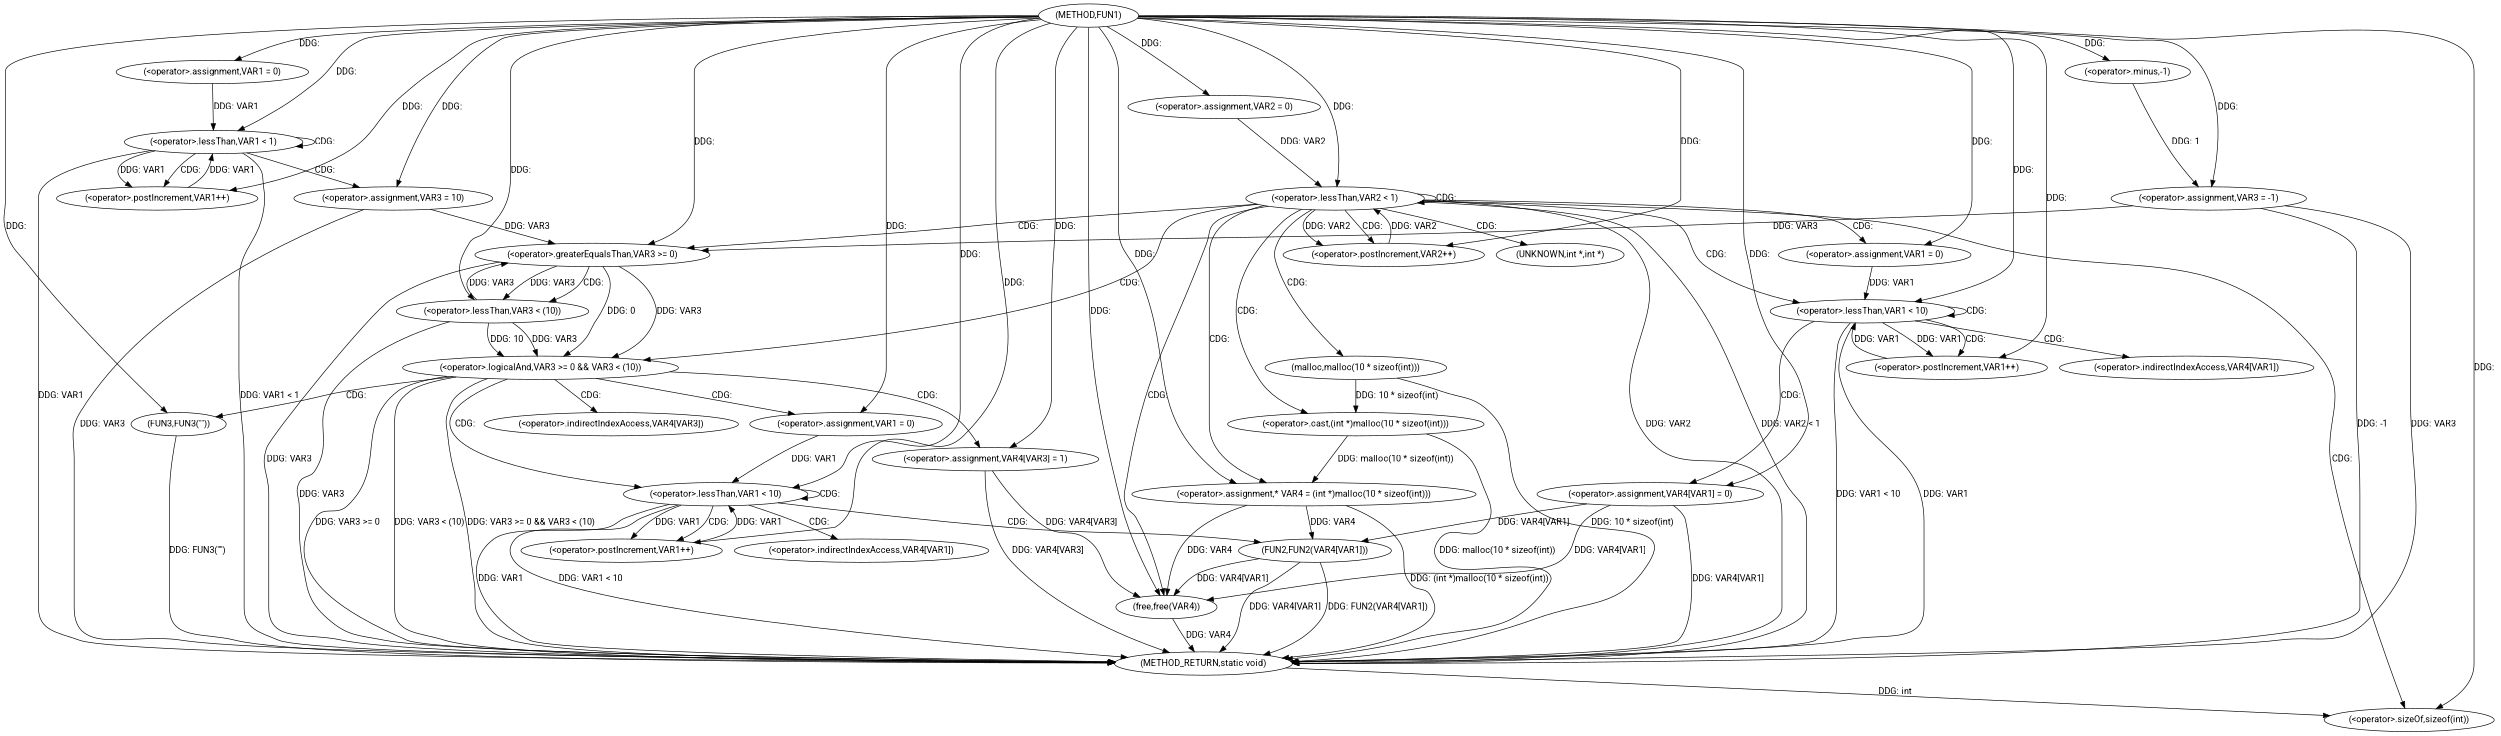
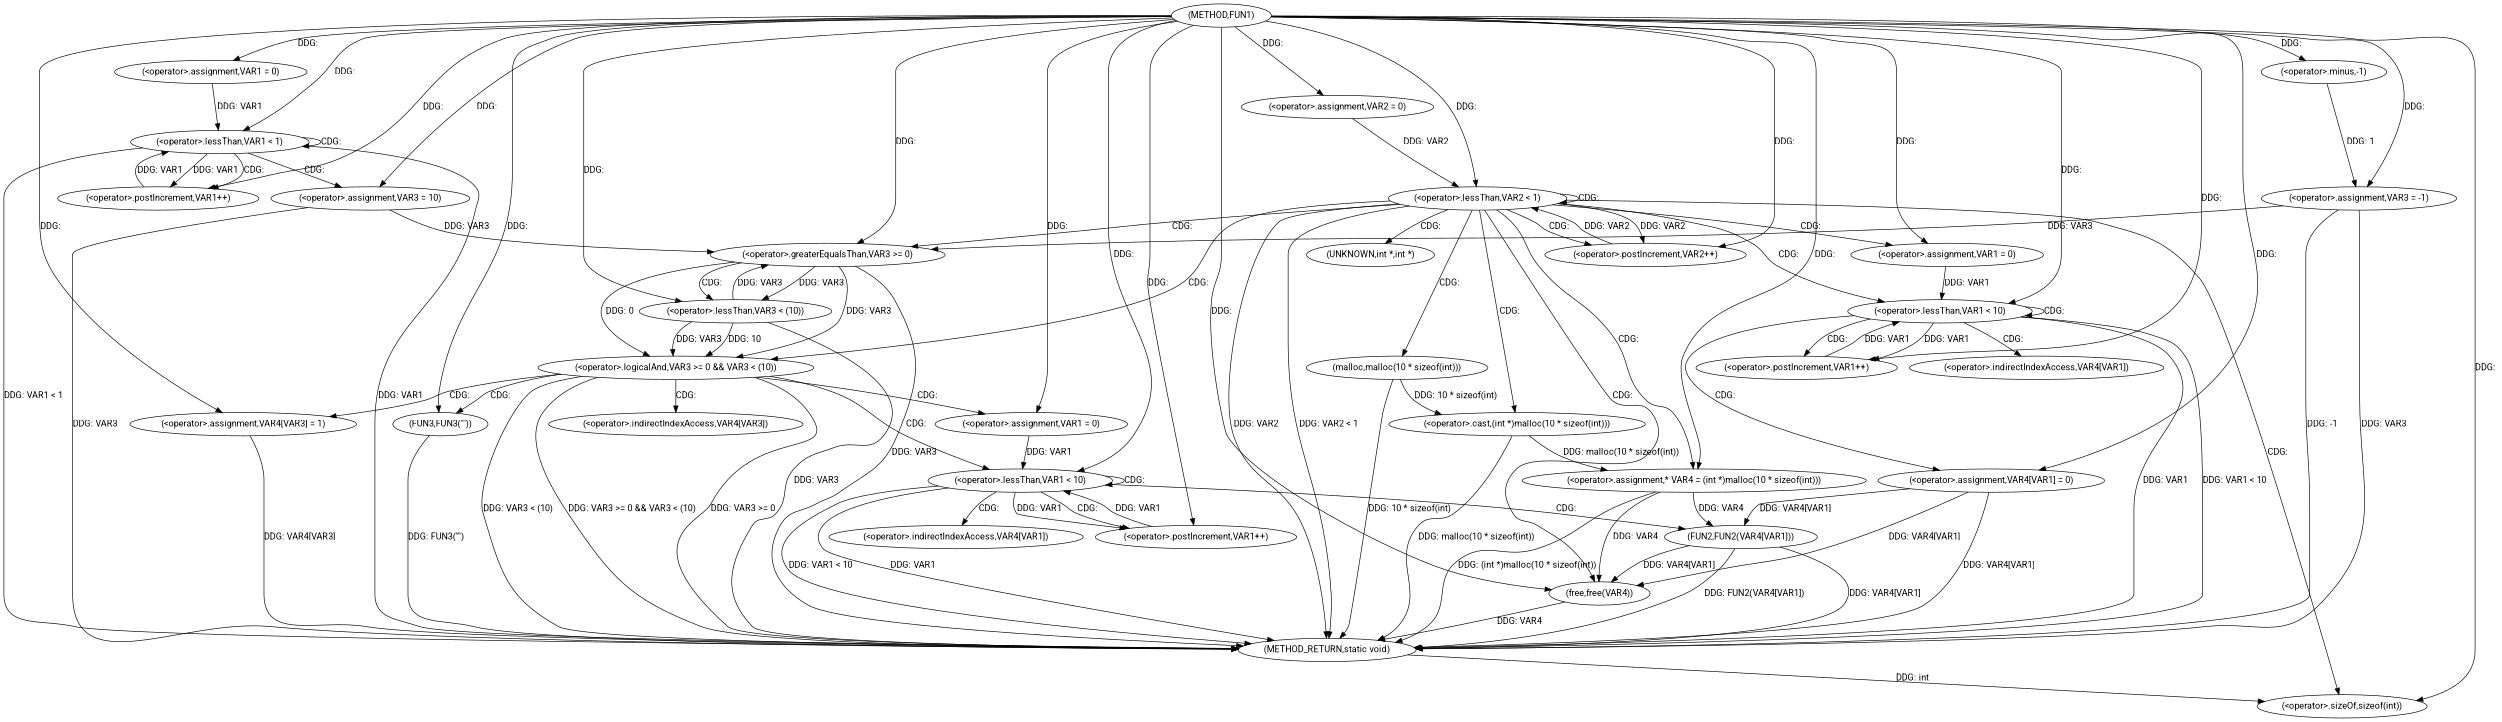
(1083, 537) -> none
